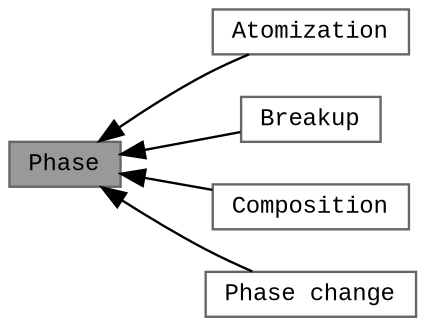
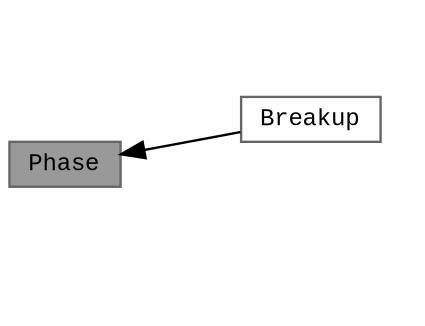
(311, 32) -> none
(311, 207) -> none
(311, 294) -> none
